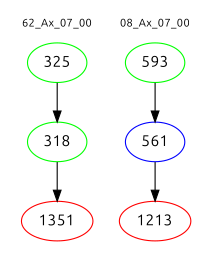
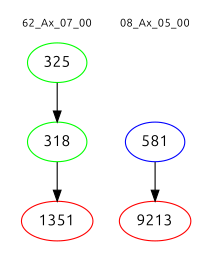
(155, 24) -> (155, 24)
(155, 63) -> none
(155, 142) -> (155, 142)
(155, 221) -> (155, 221)
